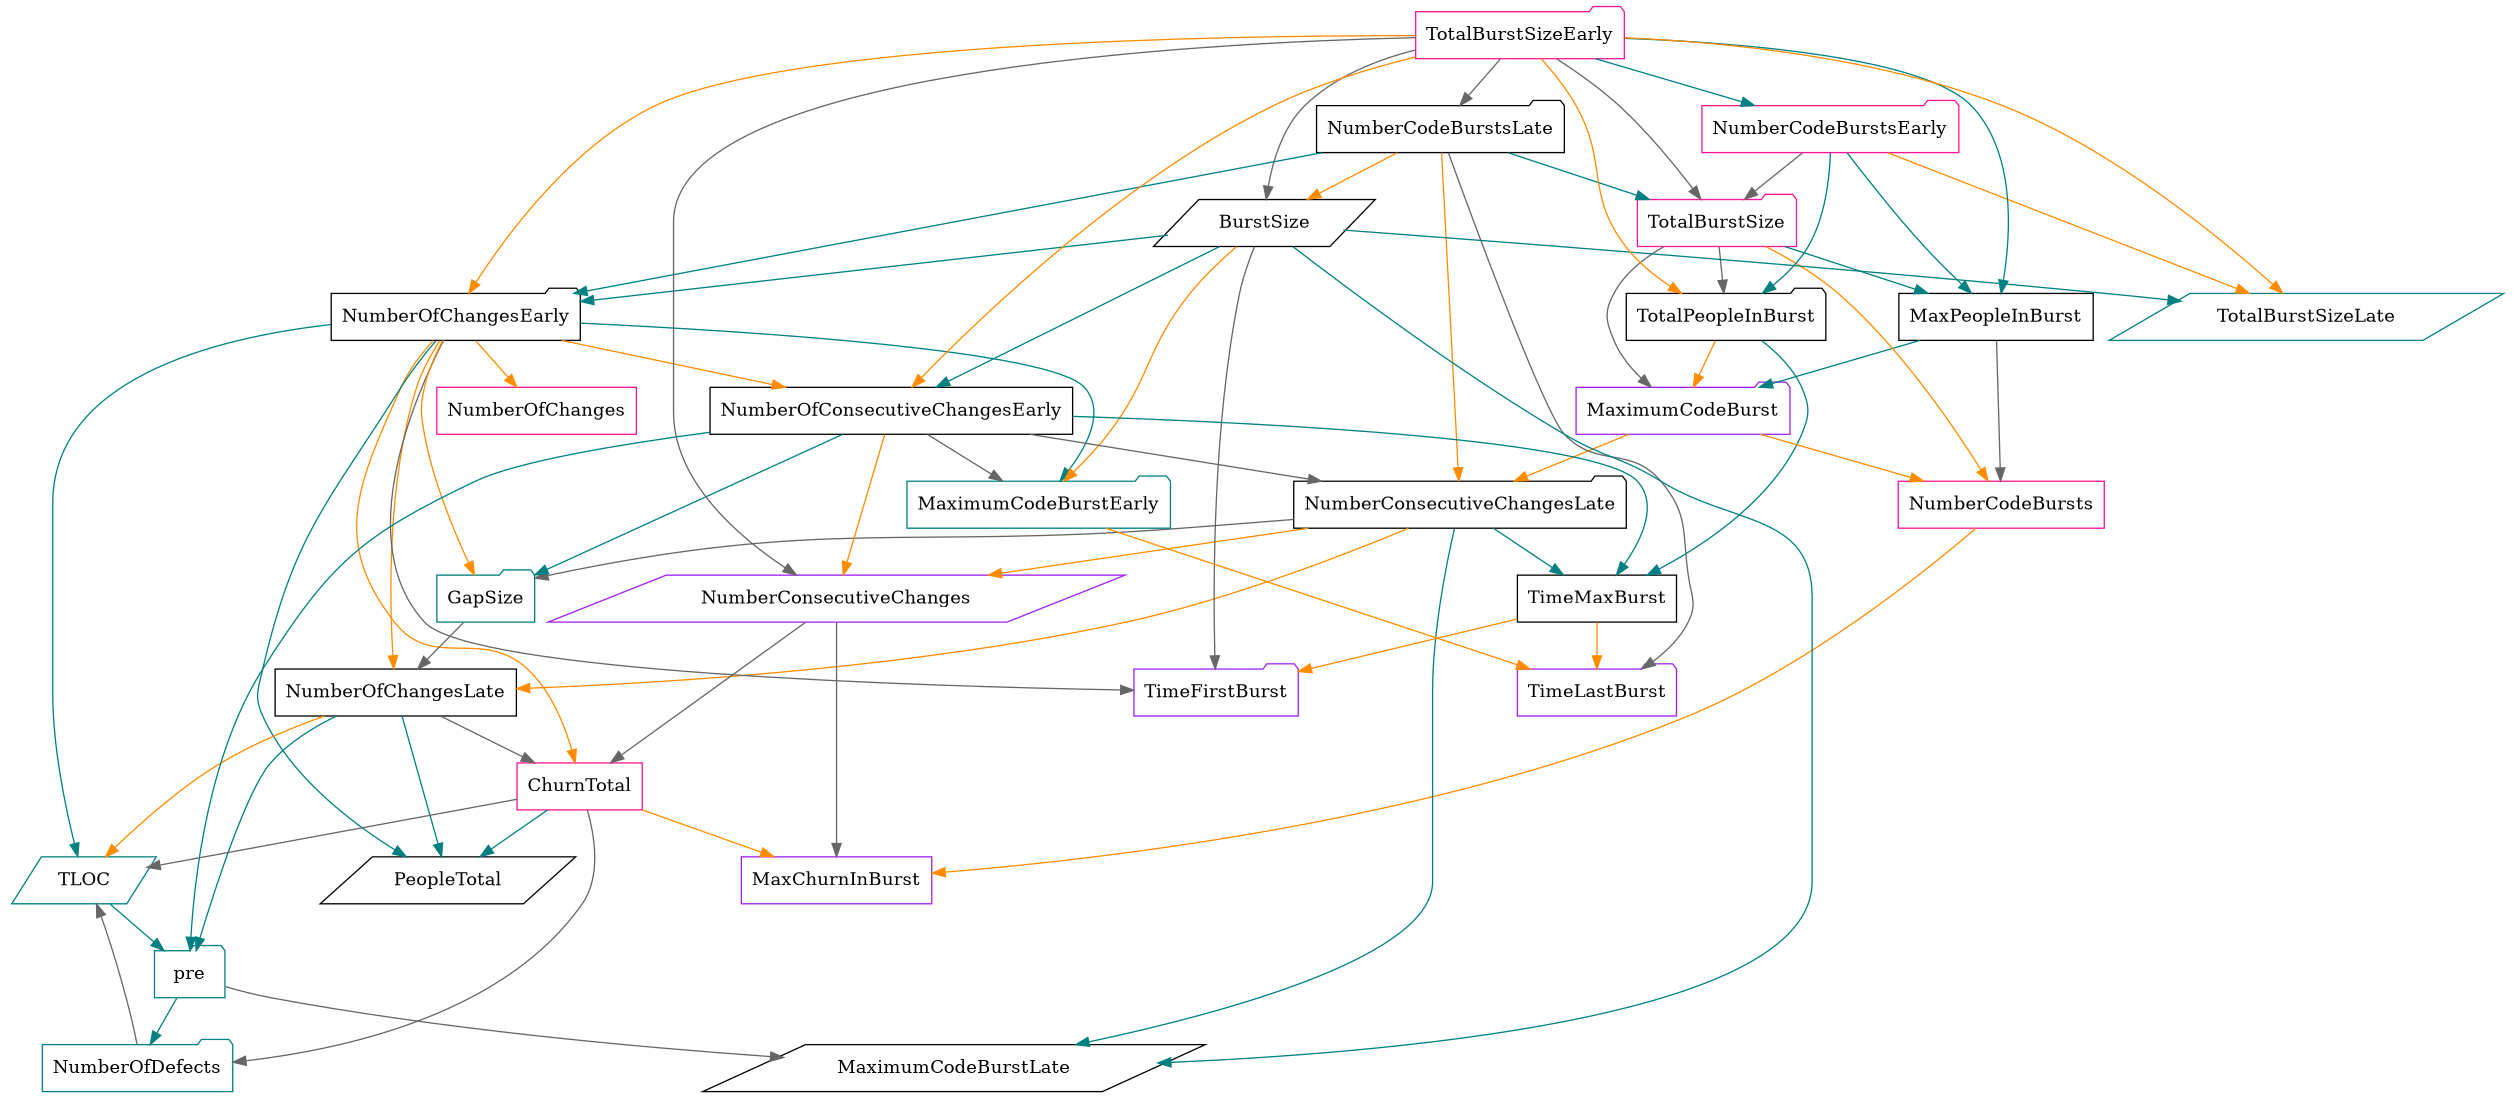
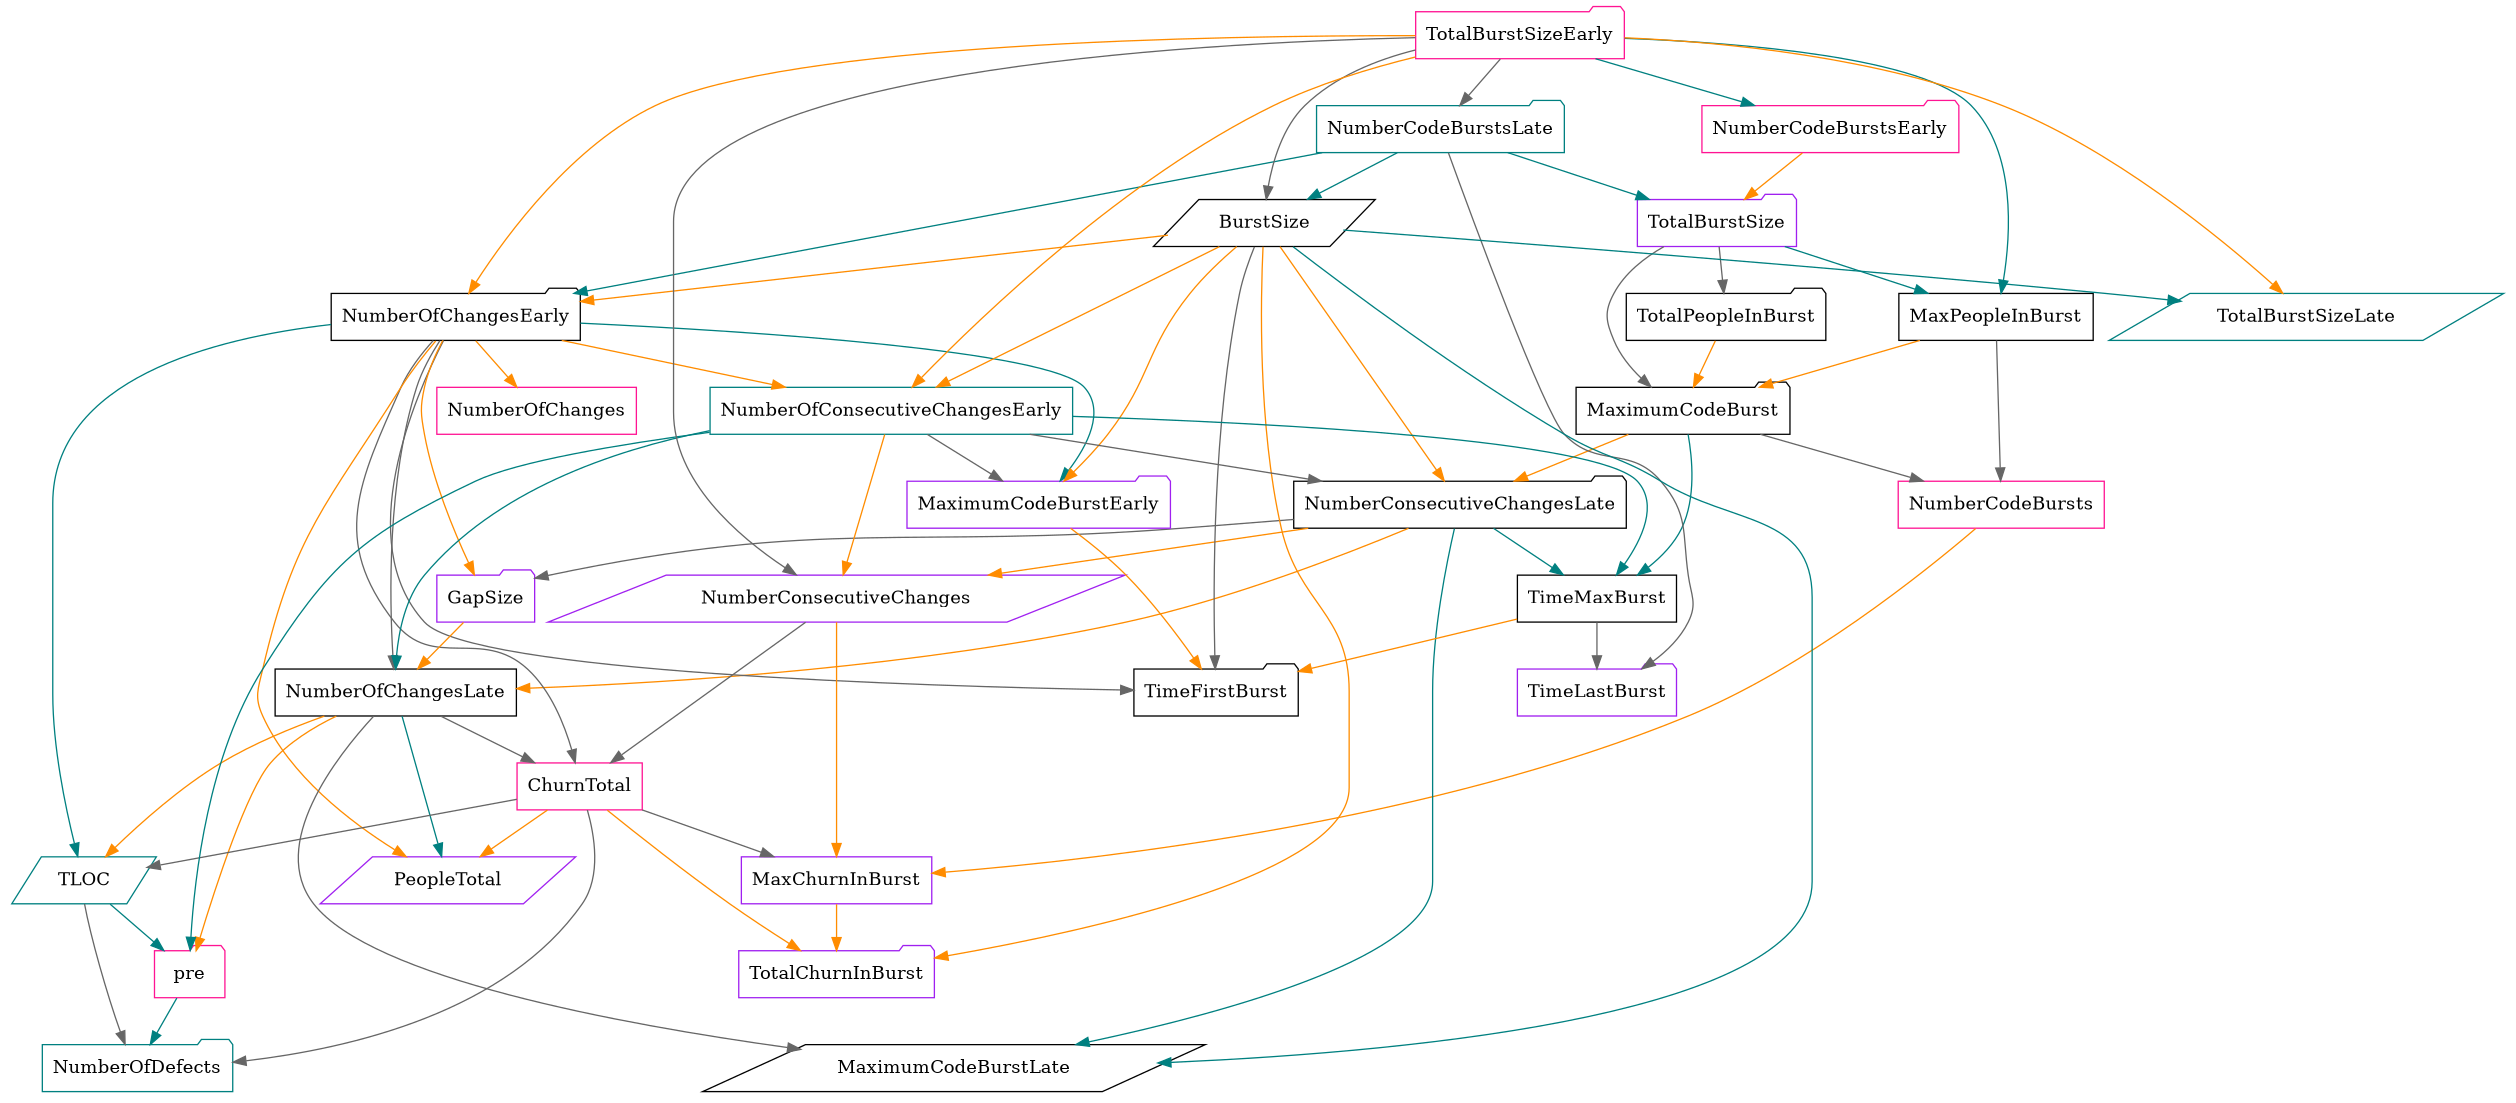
(1631, 117) -> none
(1440, 129) -> (1440, 129)
(1597, 172) -> none
(1779, 172) -> (1779, 172)
(1358, 173) -> (1358, 173)
(1902, 221) -> none
(2062, 221) -> none
(1717, 223) -> (1717, 223)
(1818, 226) -> none
(881, 268) -> (881, 268)
(1450, 310) -> (1358, 358)
(1084, 314) -> (1084, 314)
(1883, 337) -> none
(1846, 362) -> (1846, 362)
(891, 411) -> (891, 411)
(1683, 411) -> (1683, 411)
(1835, 456) -> (1835, 456)
(1779, 472) -> (1689, 507)
(396, 494) -> (396, 494)
(695, 502) -> (517, 500)
(1039, 505) -> (1039, 505)
(375, 593) -> (375, 593)
(1312, 597) -> (1138, 588)
(486, 599) -> (486, 599)
(281, 604) -> (281, 604)
(1597, 639) -> (1597, 639)
(445, 641) -> (445, 641)
(1216, 693) -> (1216, 693)
(837, 733) -> (837, 733)
(245, 810) -> (245, 810)
(519, 830) -> (519, 830)
(702, 831) -> (702, 831)
(448, 880) -> (448, 880)
(190, 974) -> (190, 974)
none -> (837, 974)
(121, 980) -> (100, 969)
(497, 1031) -> (439, 974)
